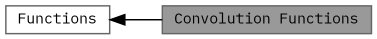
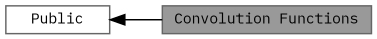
(58, 20) -> (58, 20)
